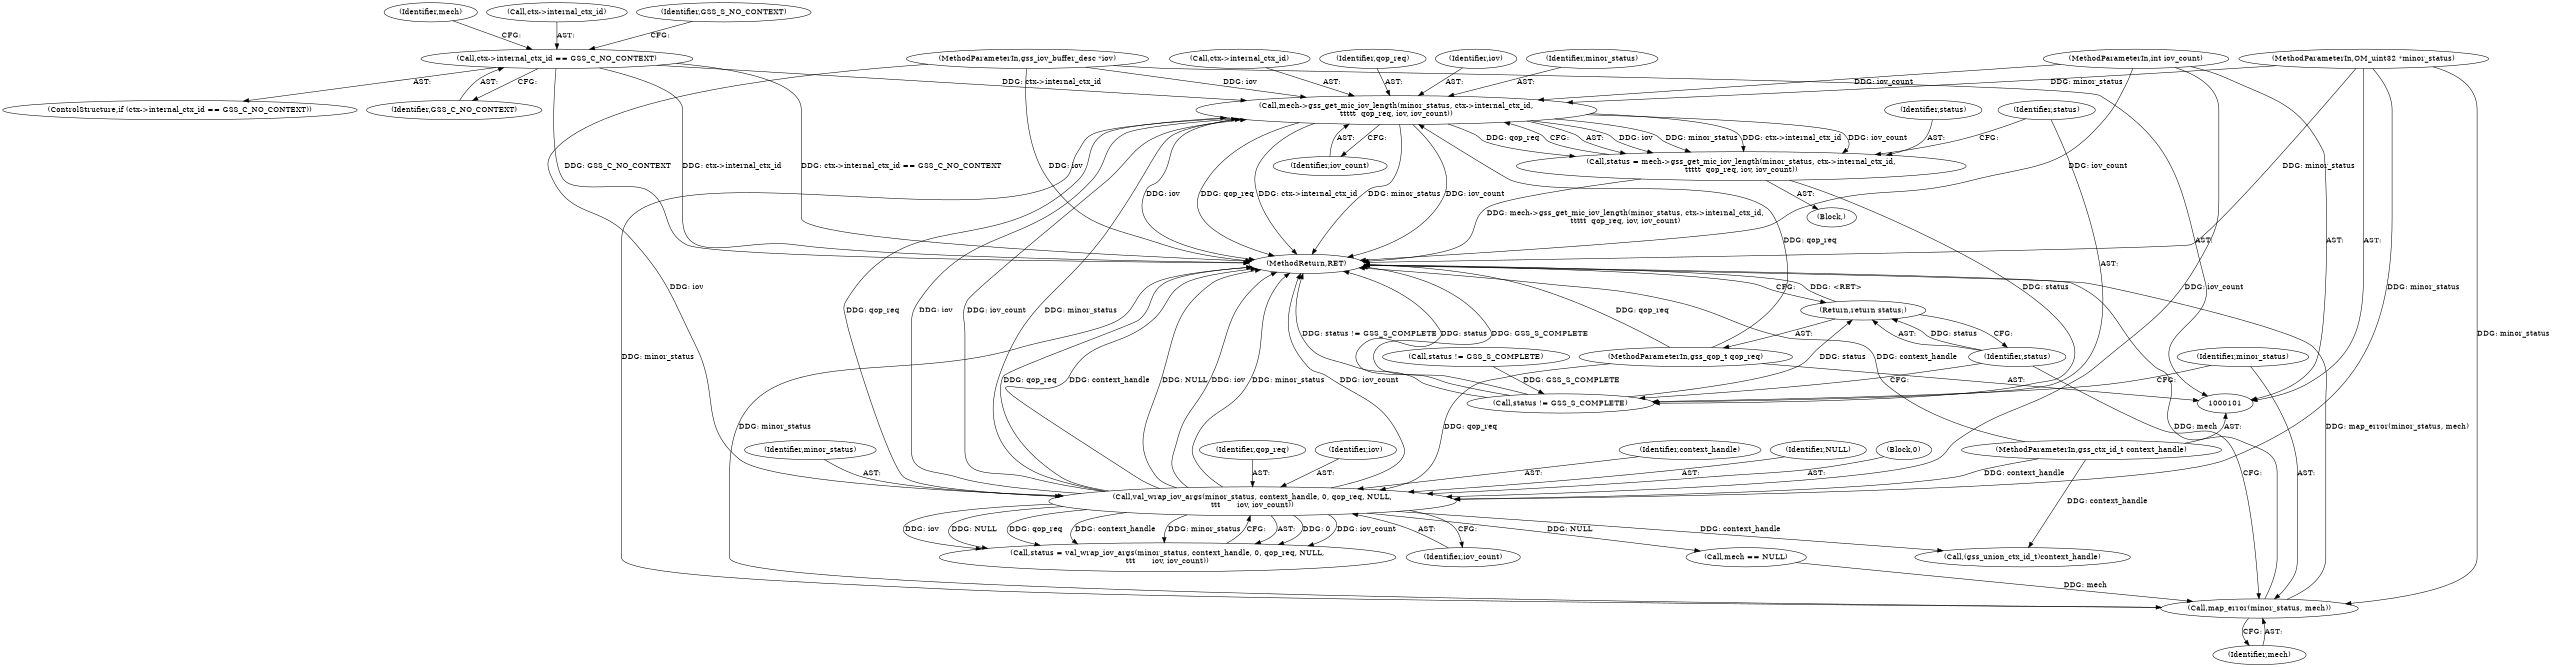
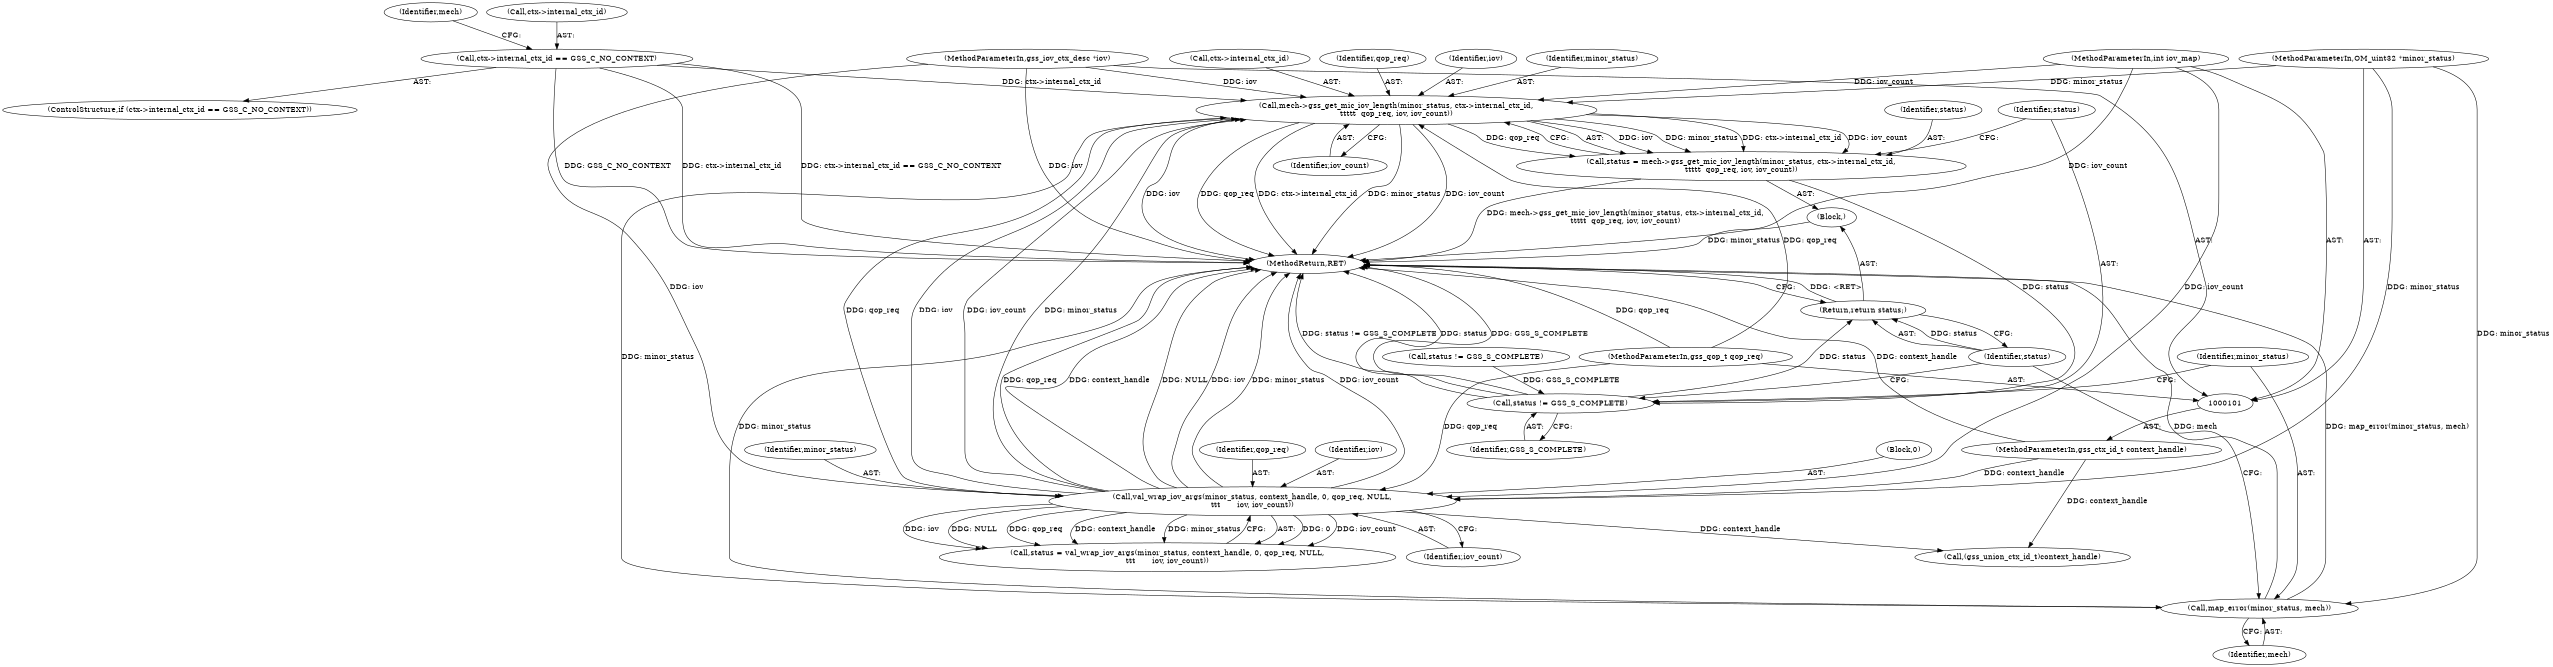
(724, 12) -> none
(1027, 59) -> (1027, 59)
(2136, 59) -> (2136, 59)
(454, 110) -> none
(1901, 253) -> (1592, 255)
(1785, 333) -> (1859, 264)
(2219, 431) -> (2155, 419)
none -> (1528, 450)
(1690, 450) -> none
(1818, 450) -> none
(1746, 557) -> none
